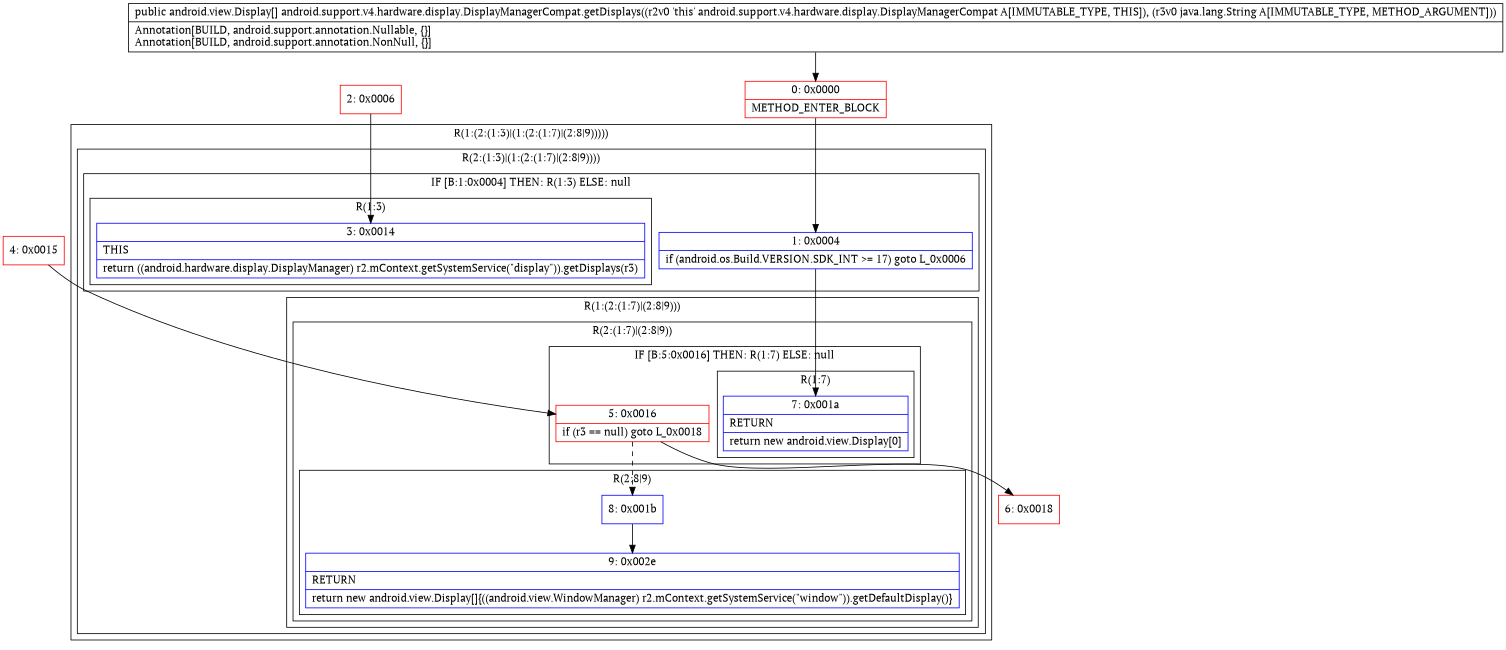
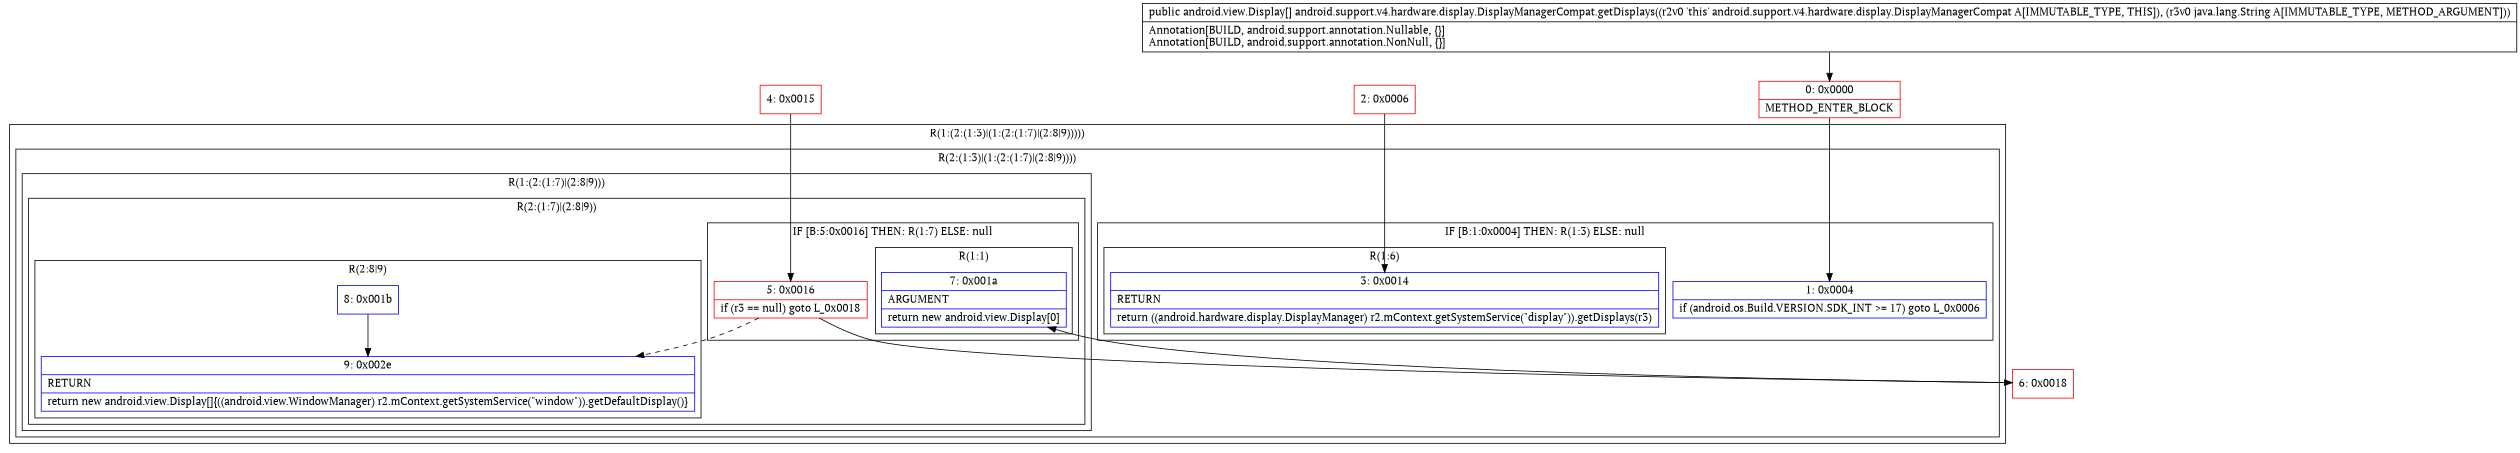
(371, 207) -> (1385, 257)
(116, 250) -> (1139, 299)
(816, 328) -> (1413, 366)
(816, 380) -> (974, 257)
(752, 423) -> (919, 299)
(632, 459) -> (694, 343)
